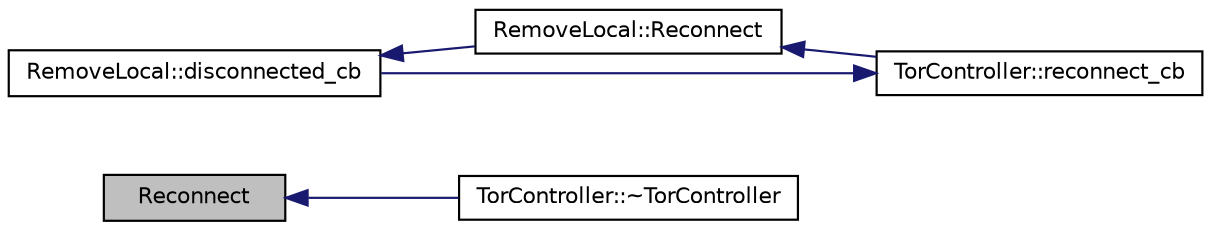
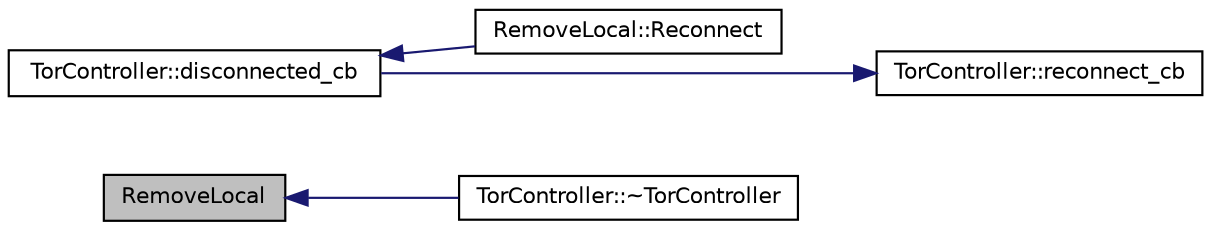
(840, 53) -> none
(195, 73) -> (195, 73)
(195, 198) -> (195, 198)
